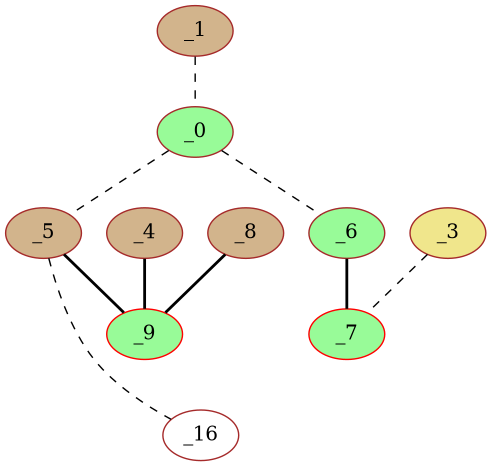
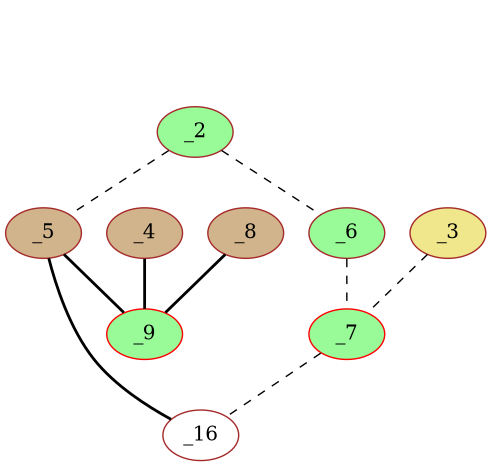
(195, 31) -> none
(195, 132) -> (195, 132)
(347, 284) -> (347, 284)
(90, 354) -> (90, 354)
none -> (274, 385)
